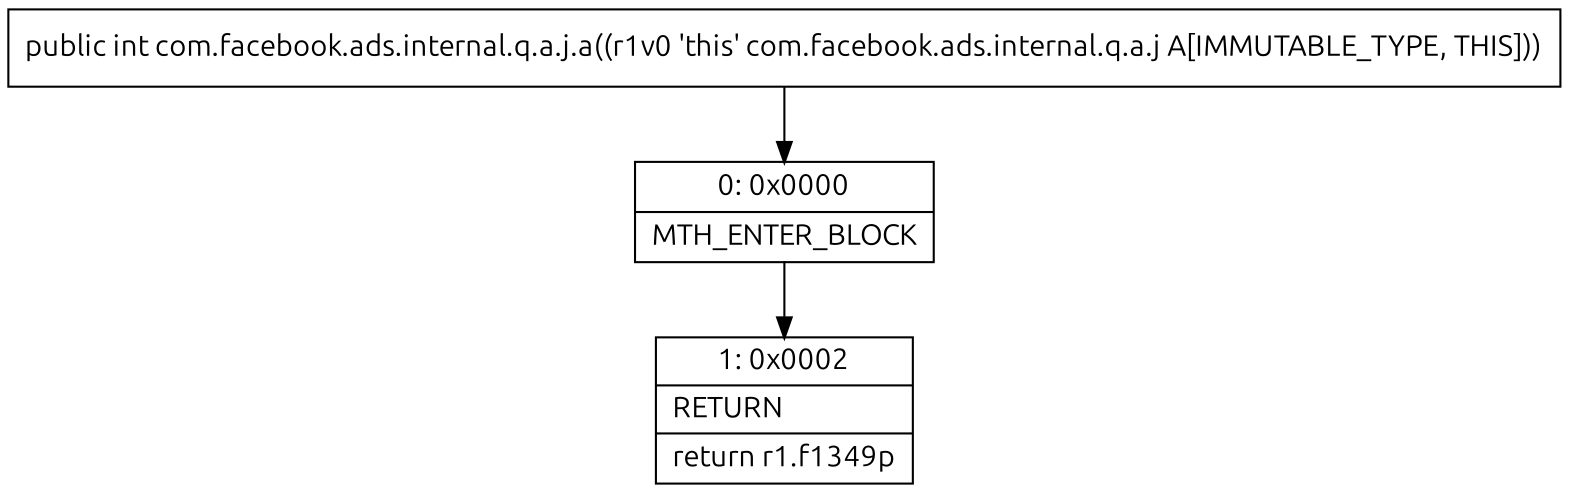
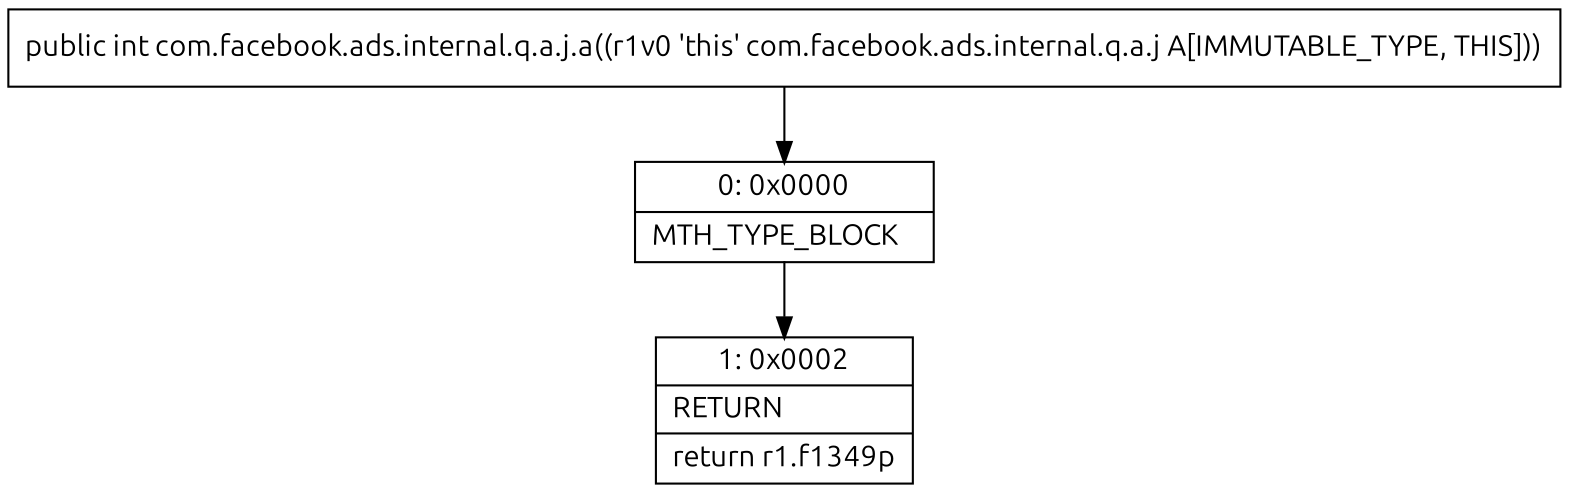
(784, 236) -> (775, 236)
